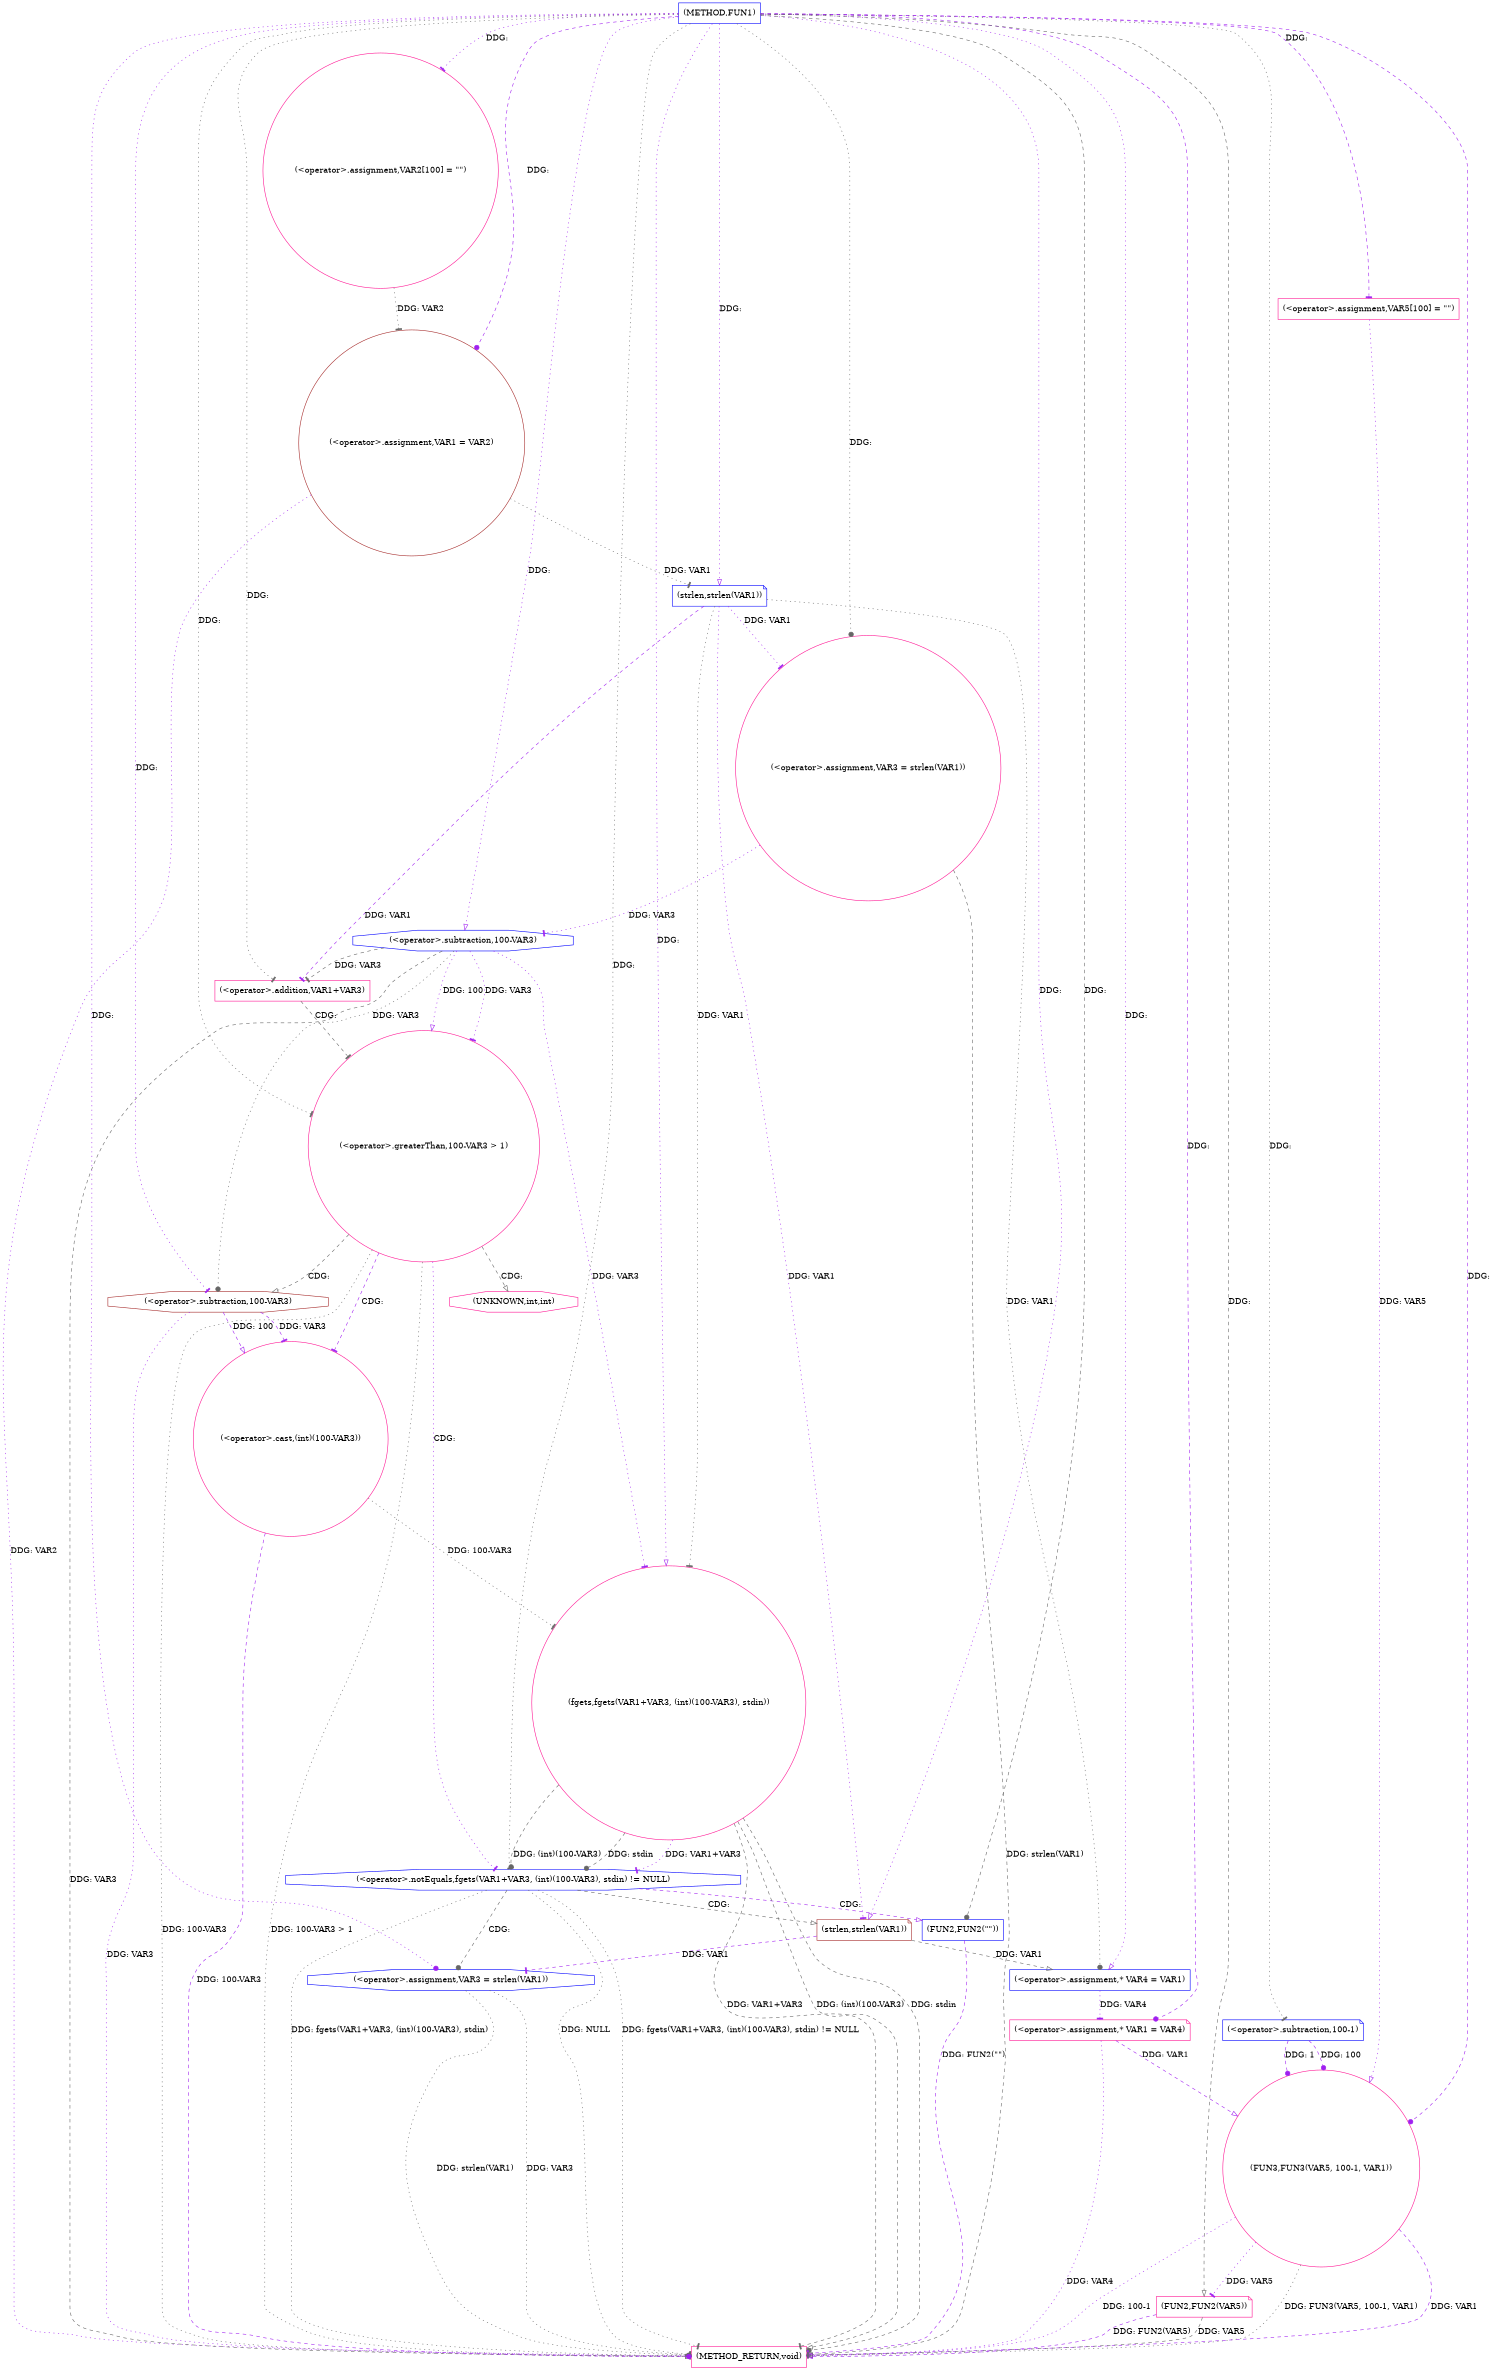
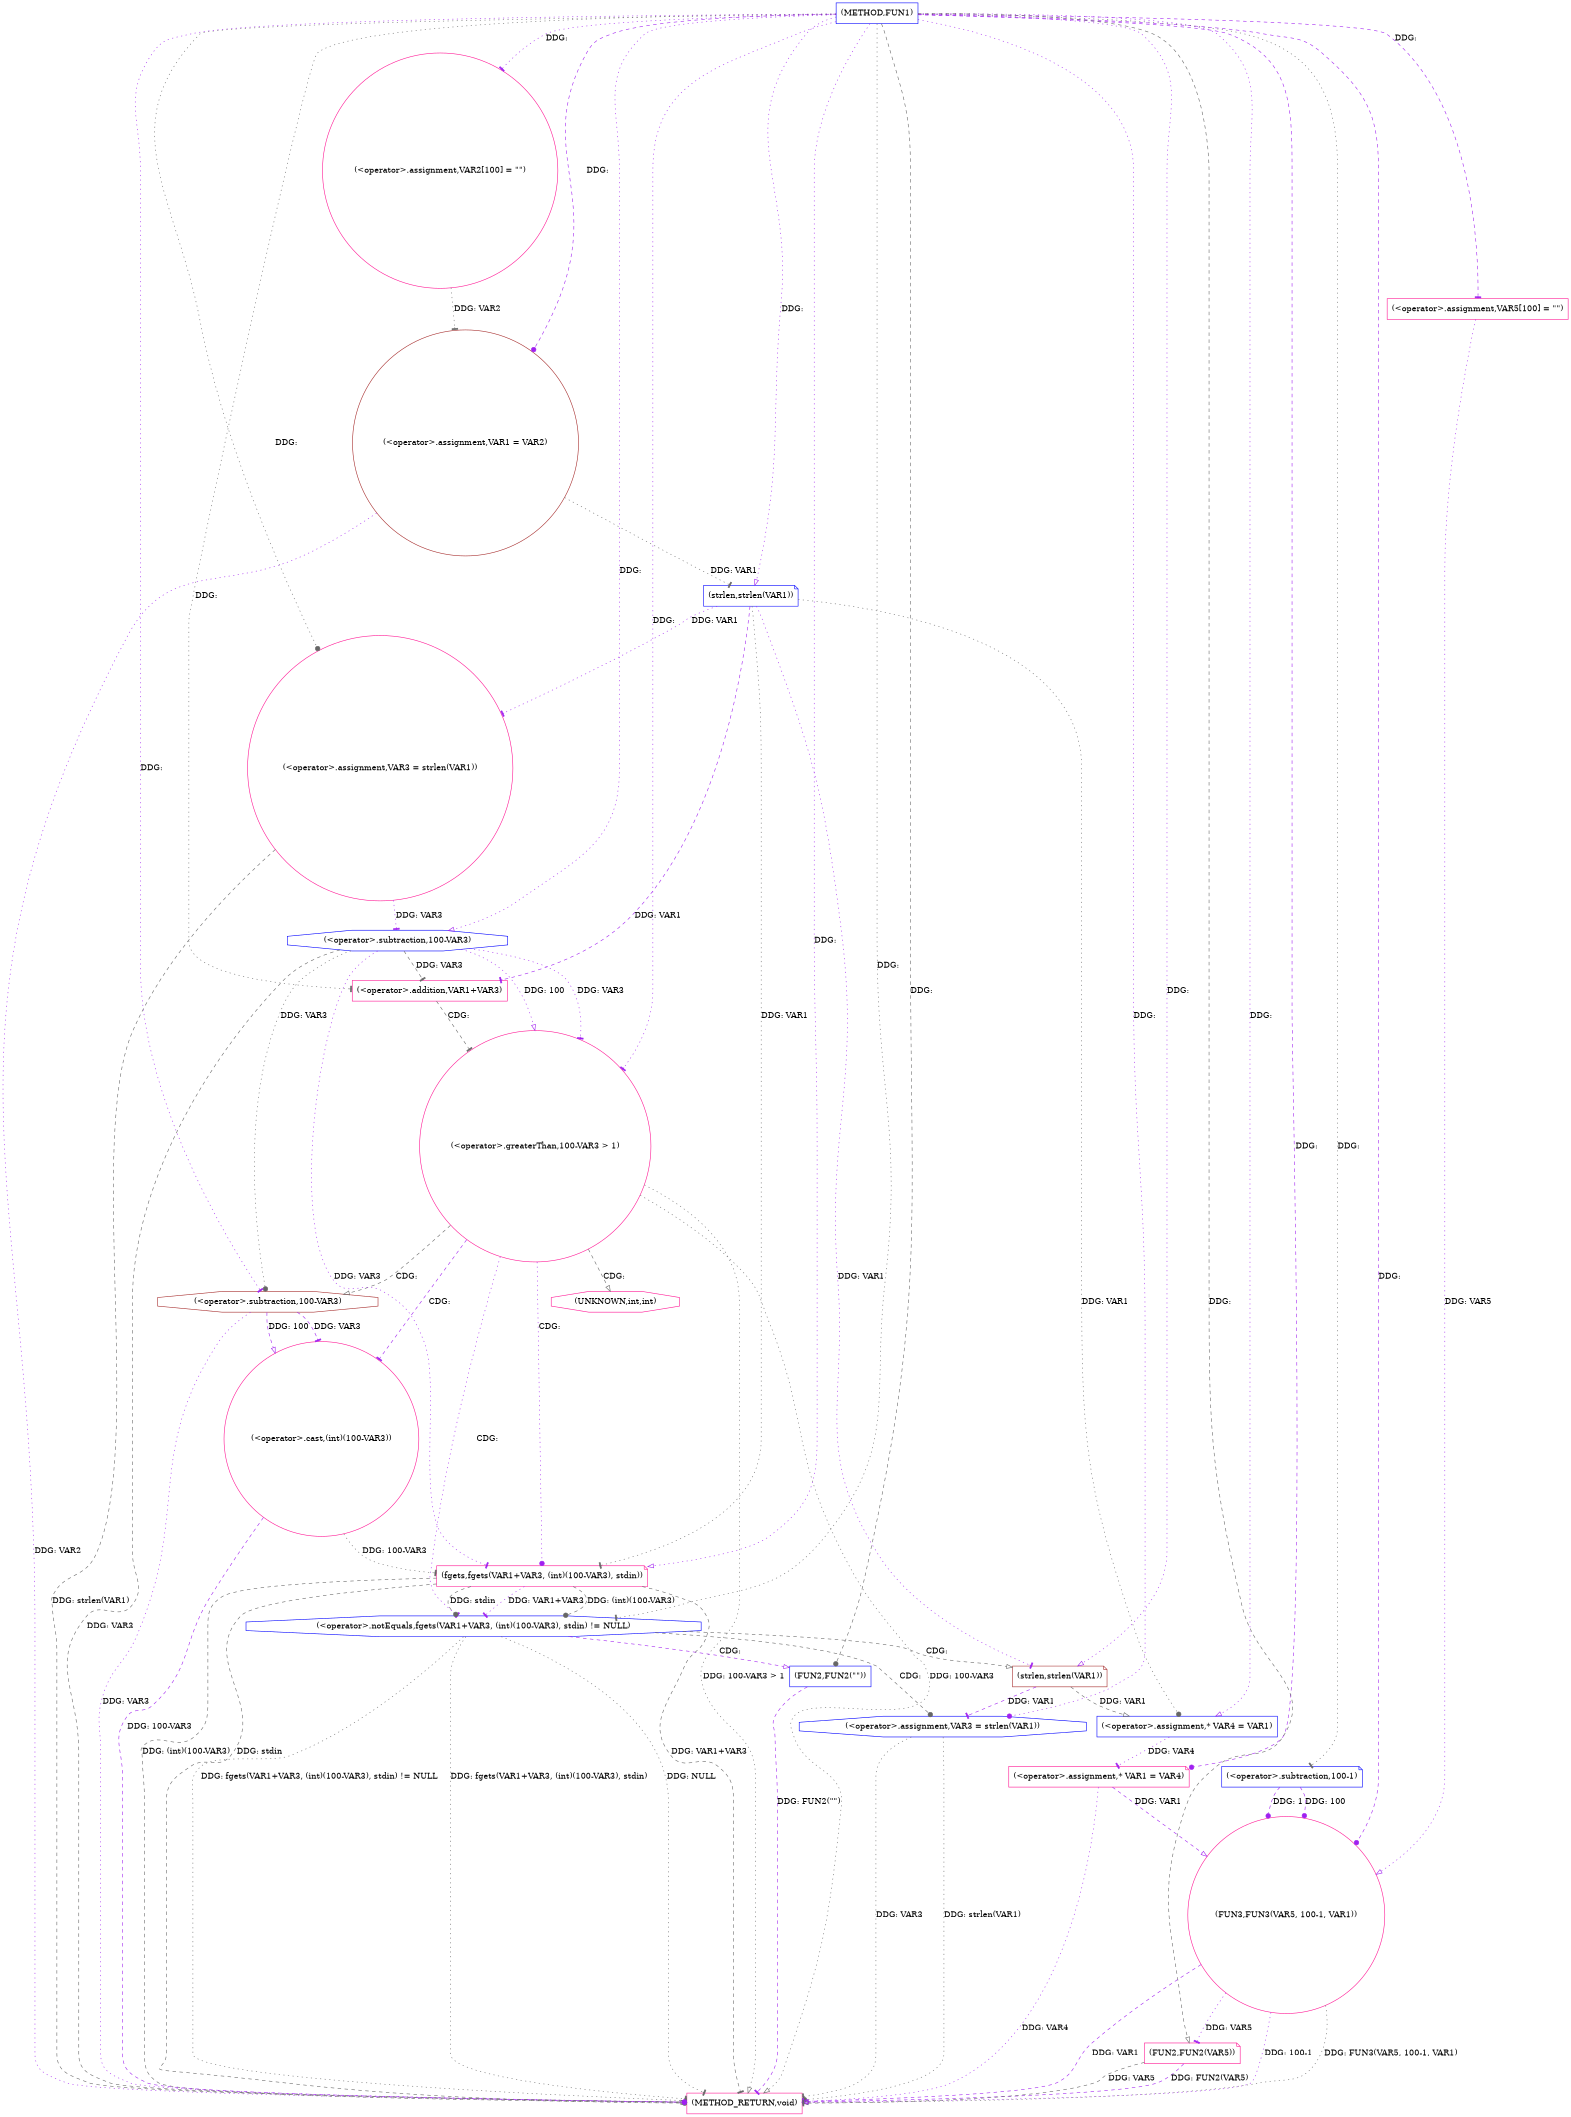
(198, 380) -> (653, 494)
none -> (540, 1412)
(669, 1703) -> (542, 1576)
